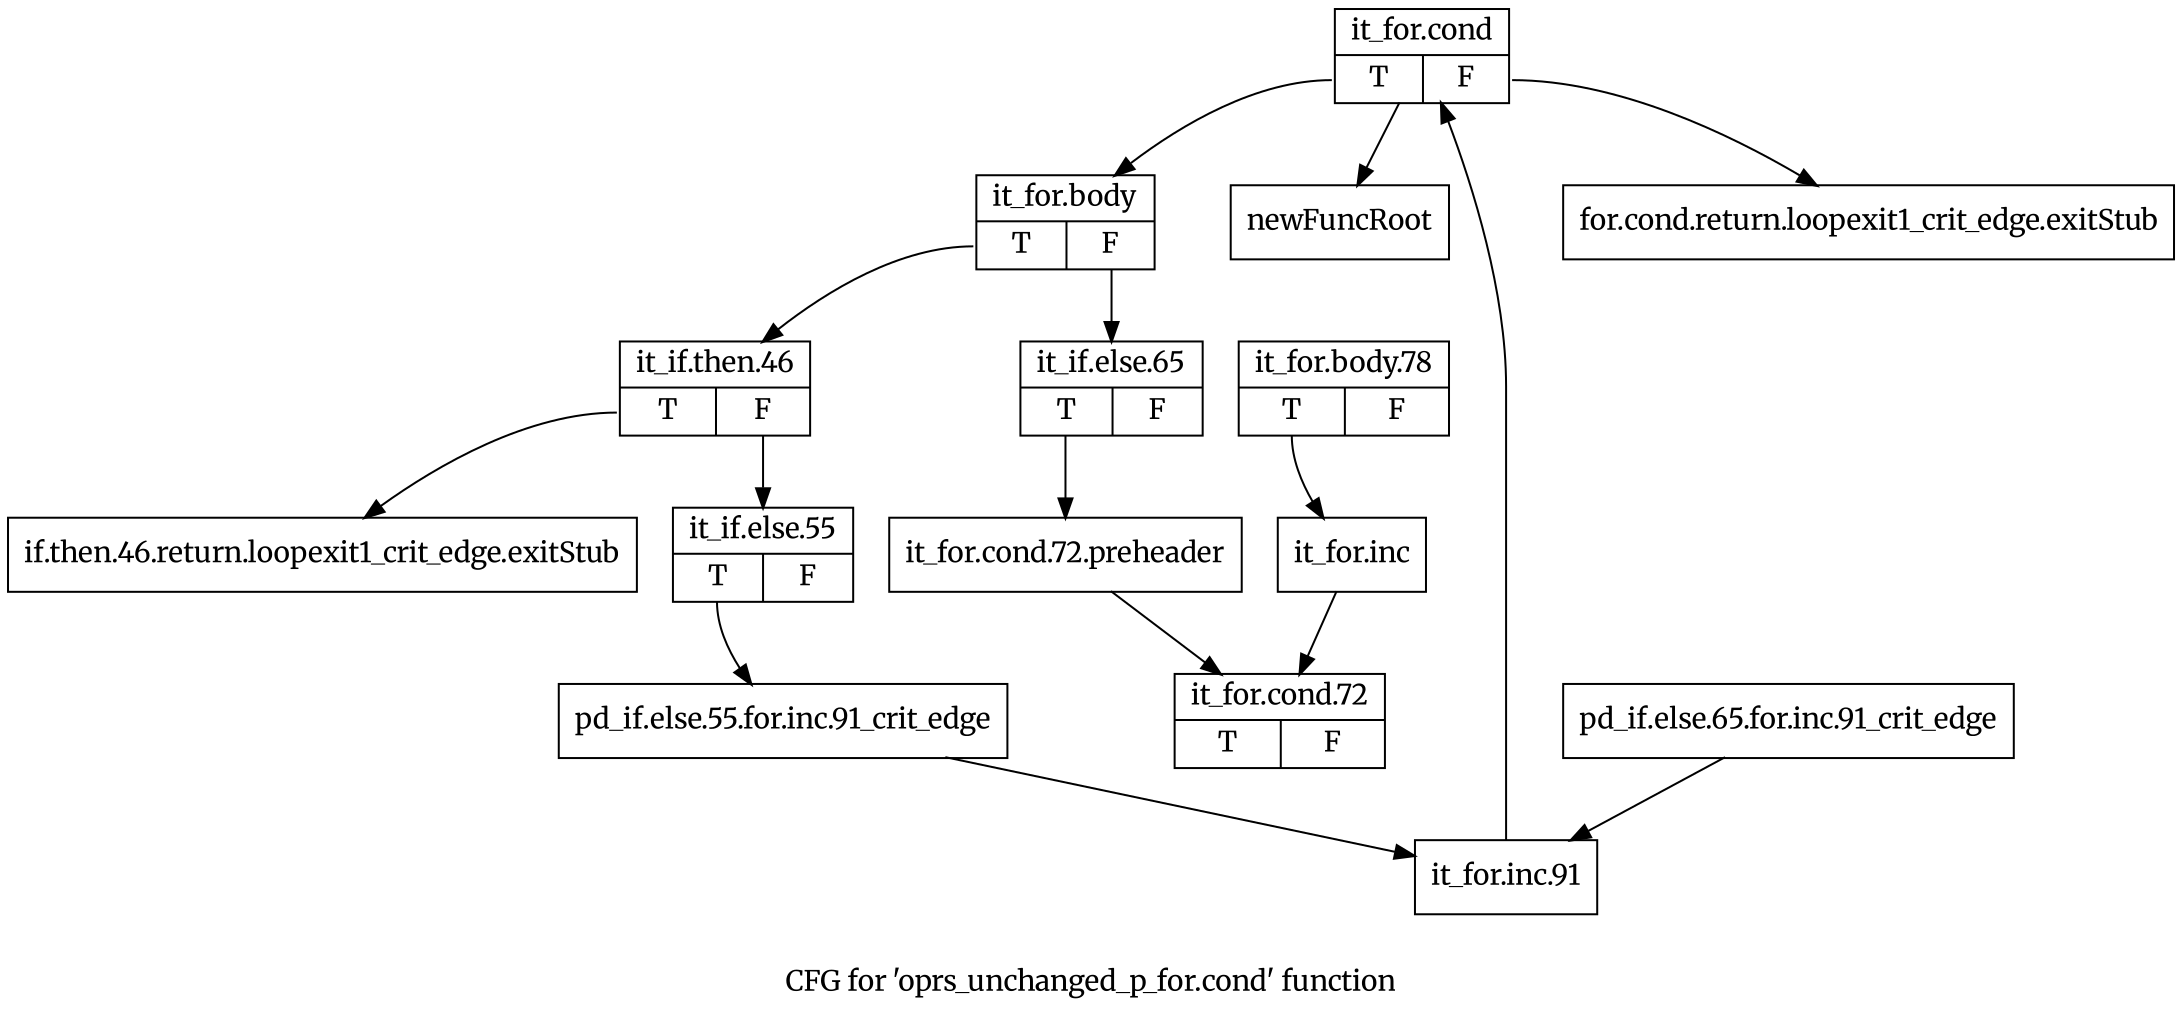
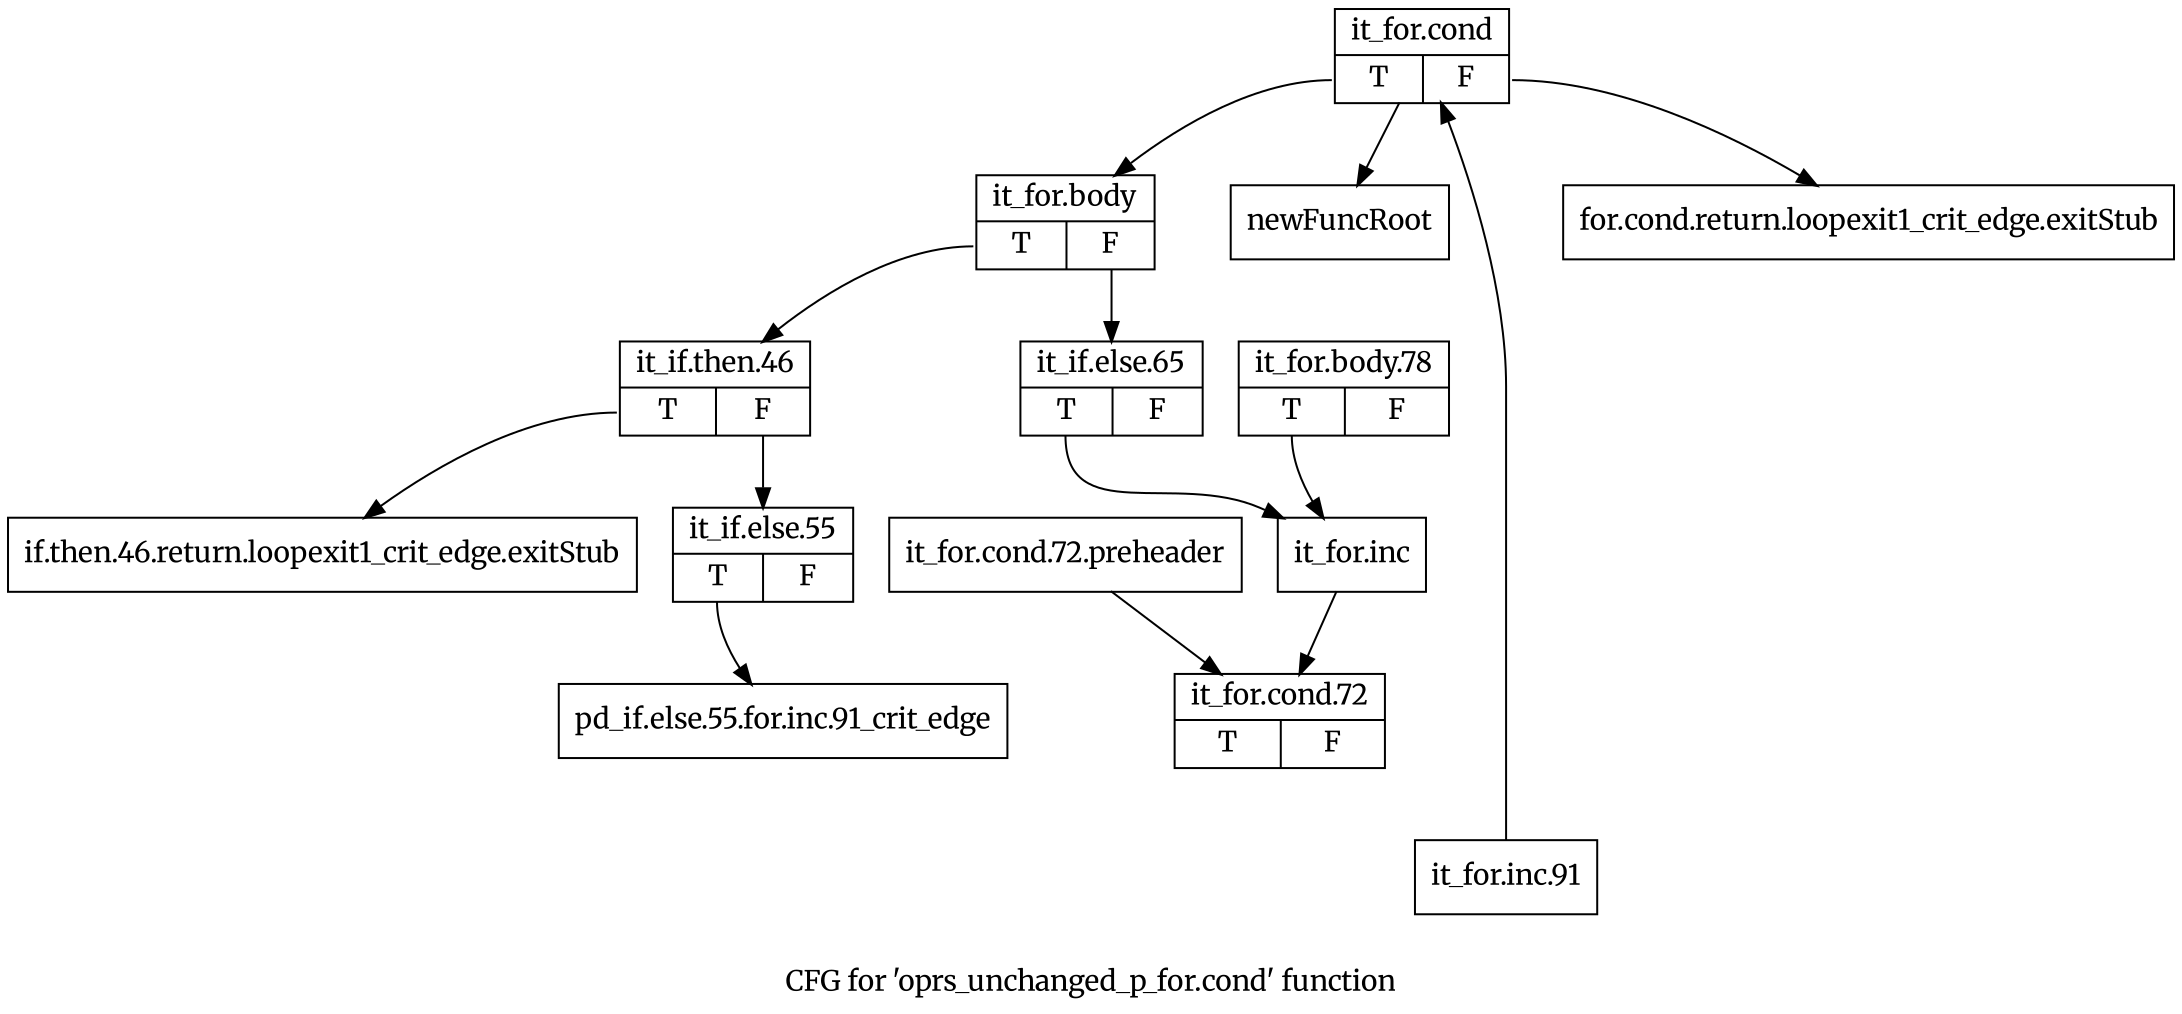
(1065, 467) -> (1149, 493)
(1788, 721) -> none
(1170, 804) -> none
